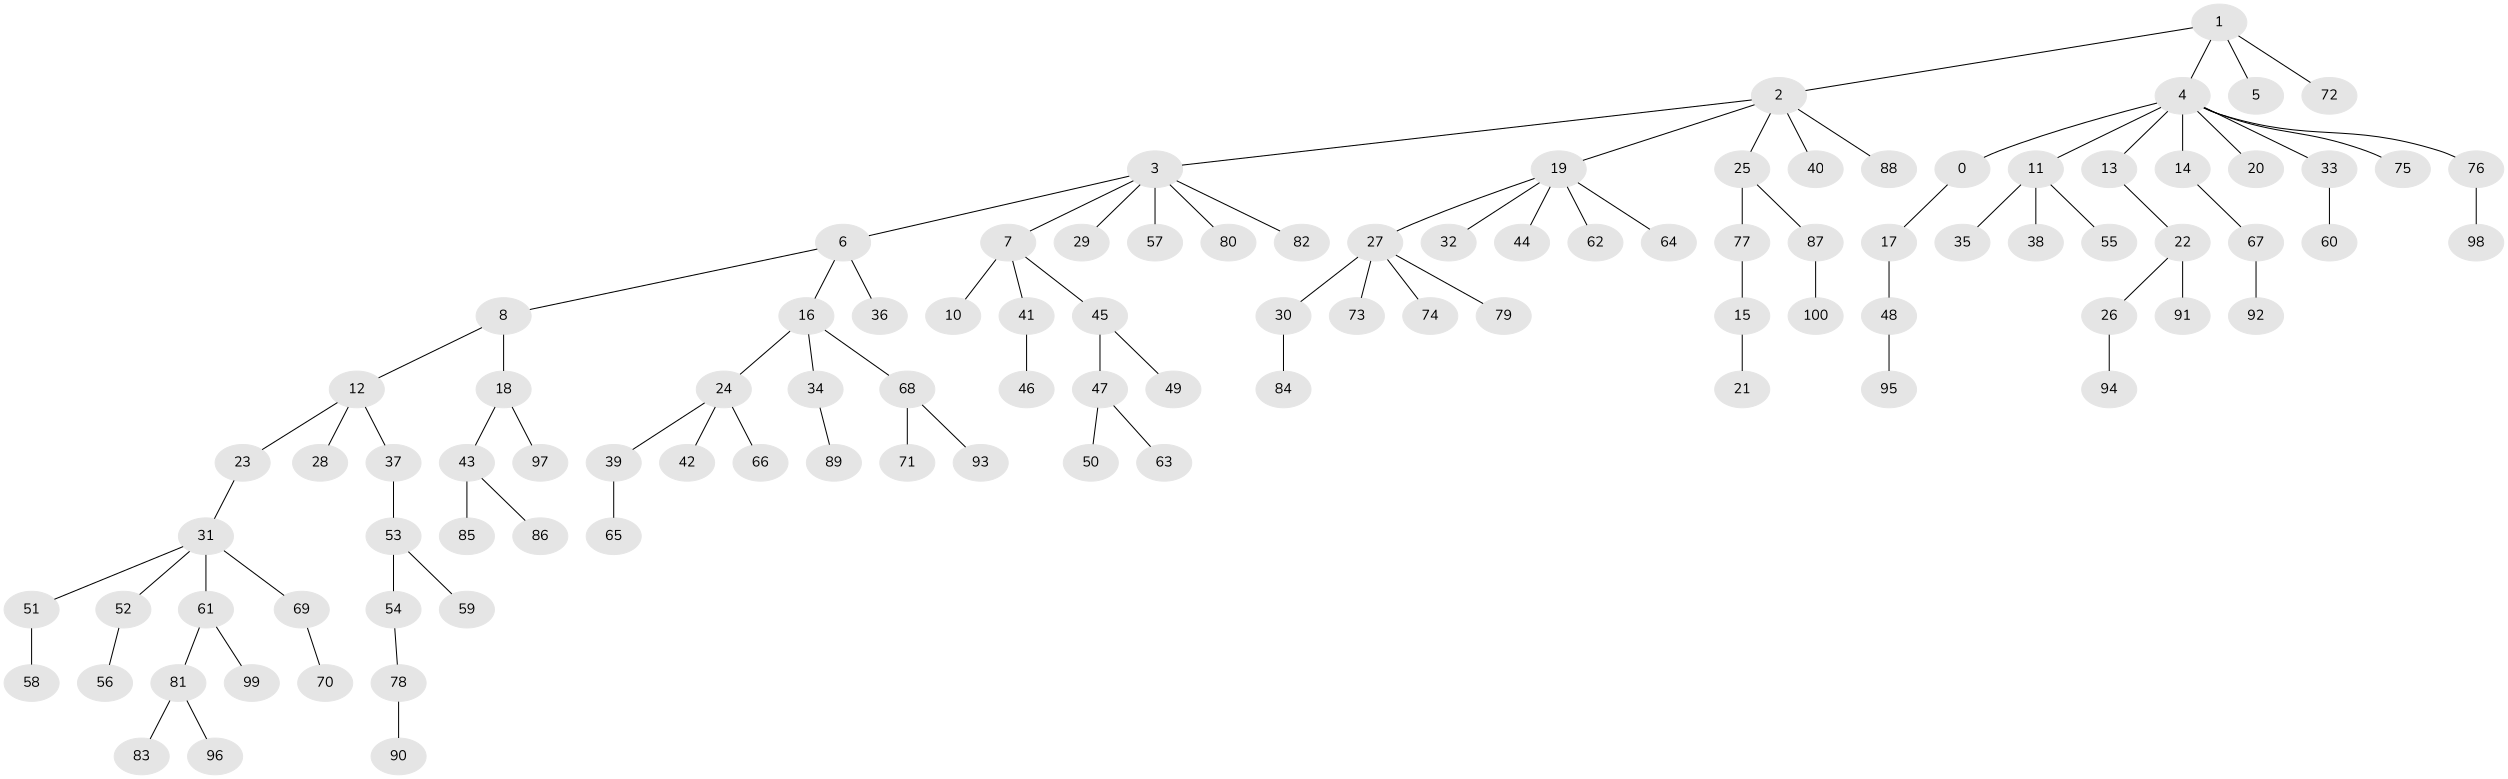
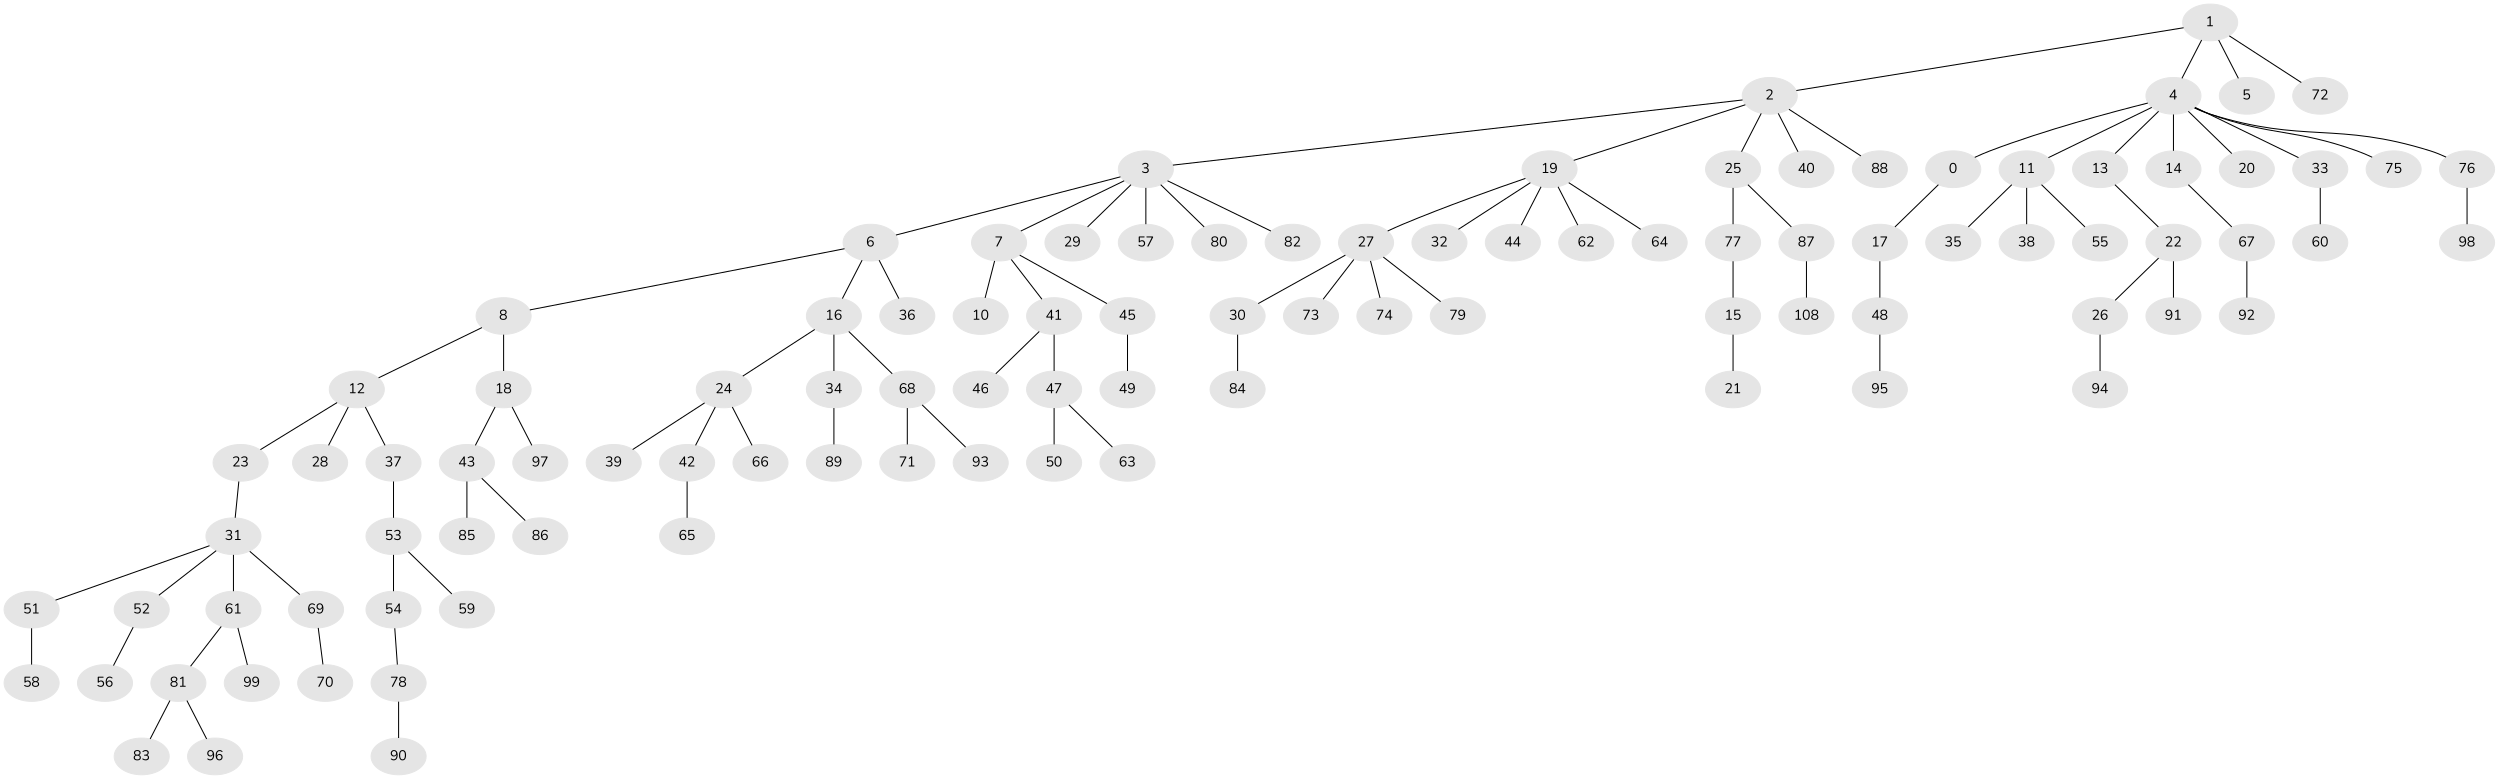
(1816, 316) -> (1806, 316)
(1100, 353) -> (1054, 353)
(614, 500) -> (687, 500)
